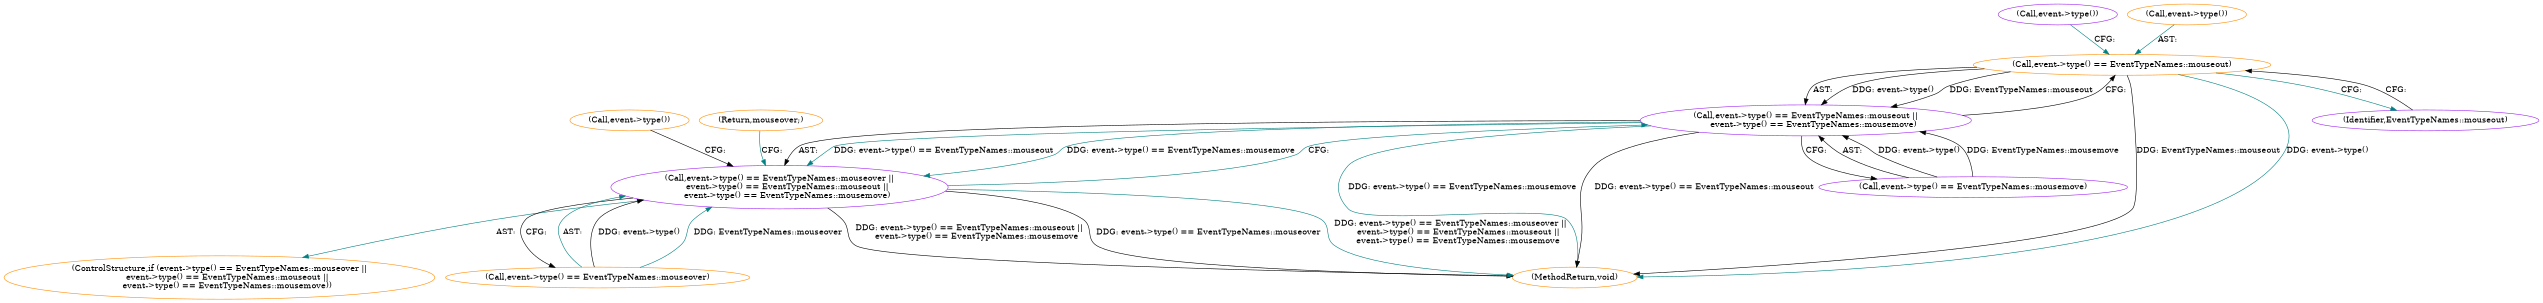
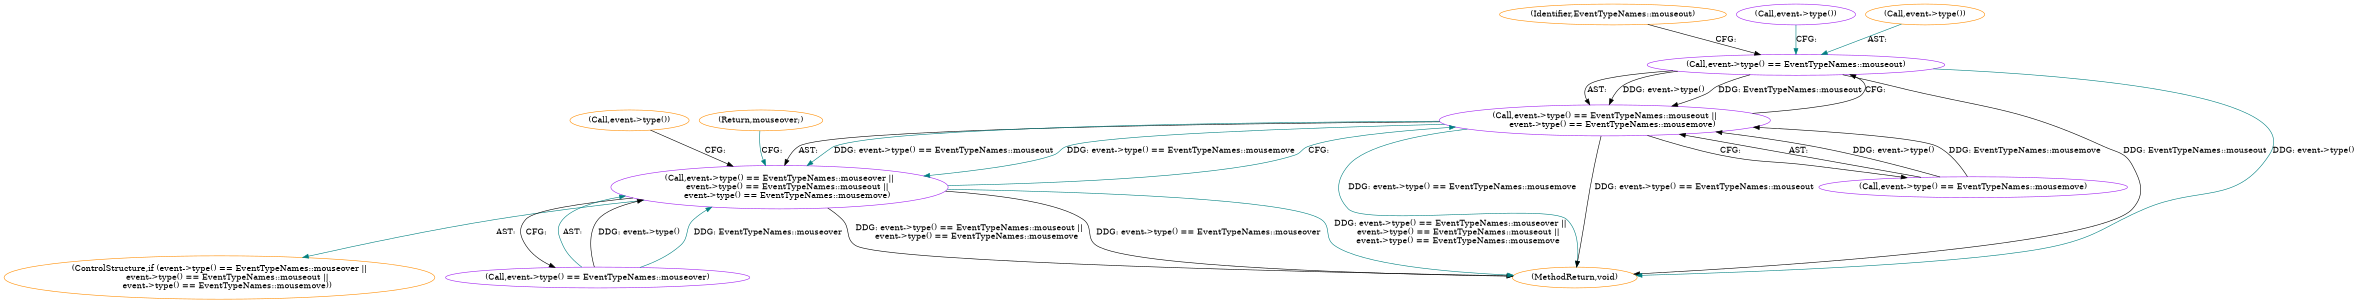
(2122, 65) -> (1796, 65)
(2304, 86) -> none
(2425, 120) -> (1613, 14)
(598, 278) -> (598, 278)
